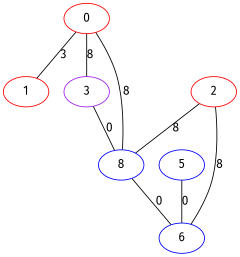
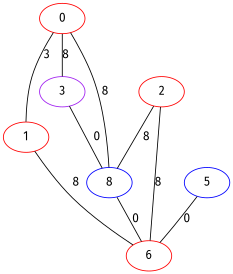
none -> (79, 204)
(182, 238) -> (149, 256)
